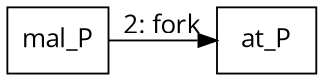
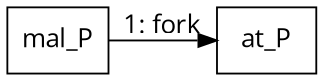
(163, 27) -> (163, 27)
